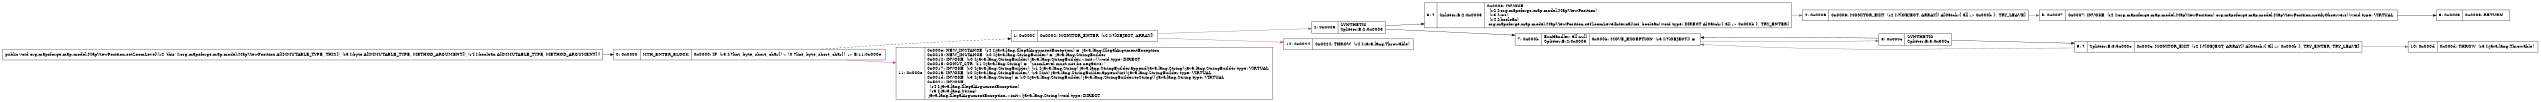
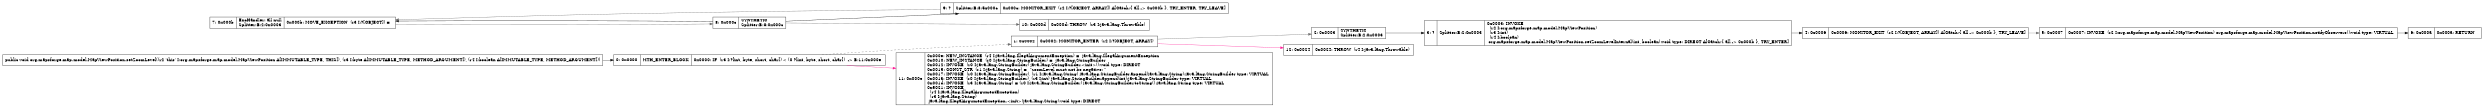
(1795, 15) -> (1795, 33)
(1449, 32) -> none
(1928, 42) -> (762, 25)
(915, 43) -> (915, 49)
(2384, 47) -> (901, 24)
